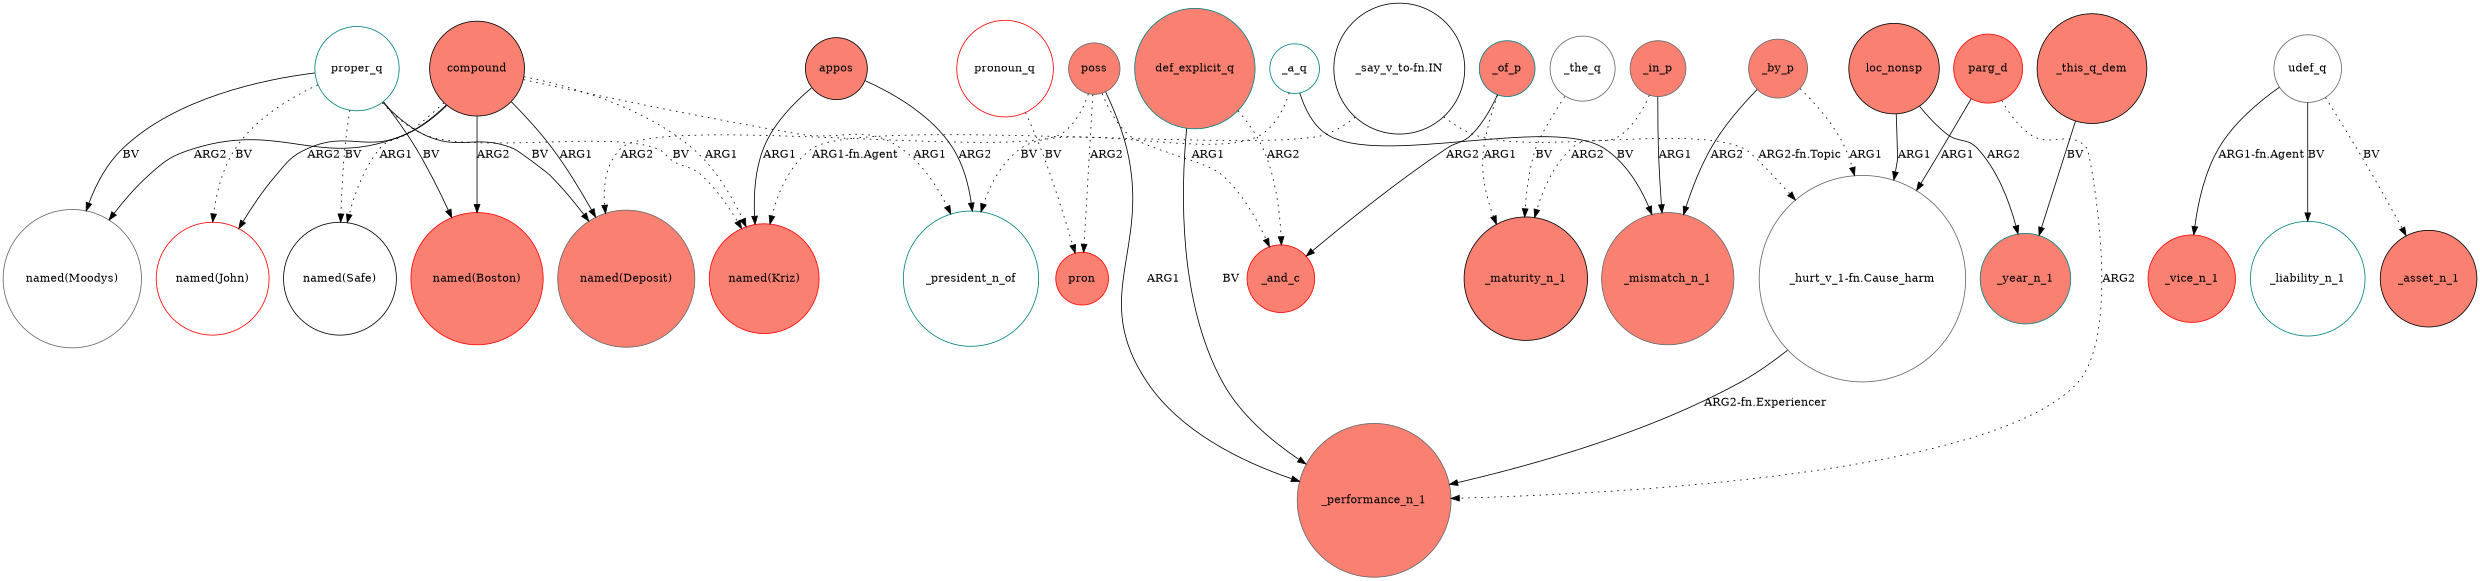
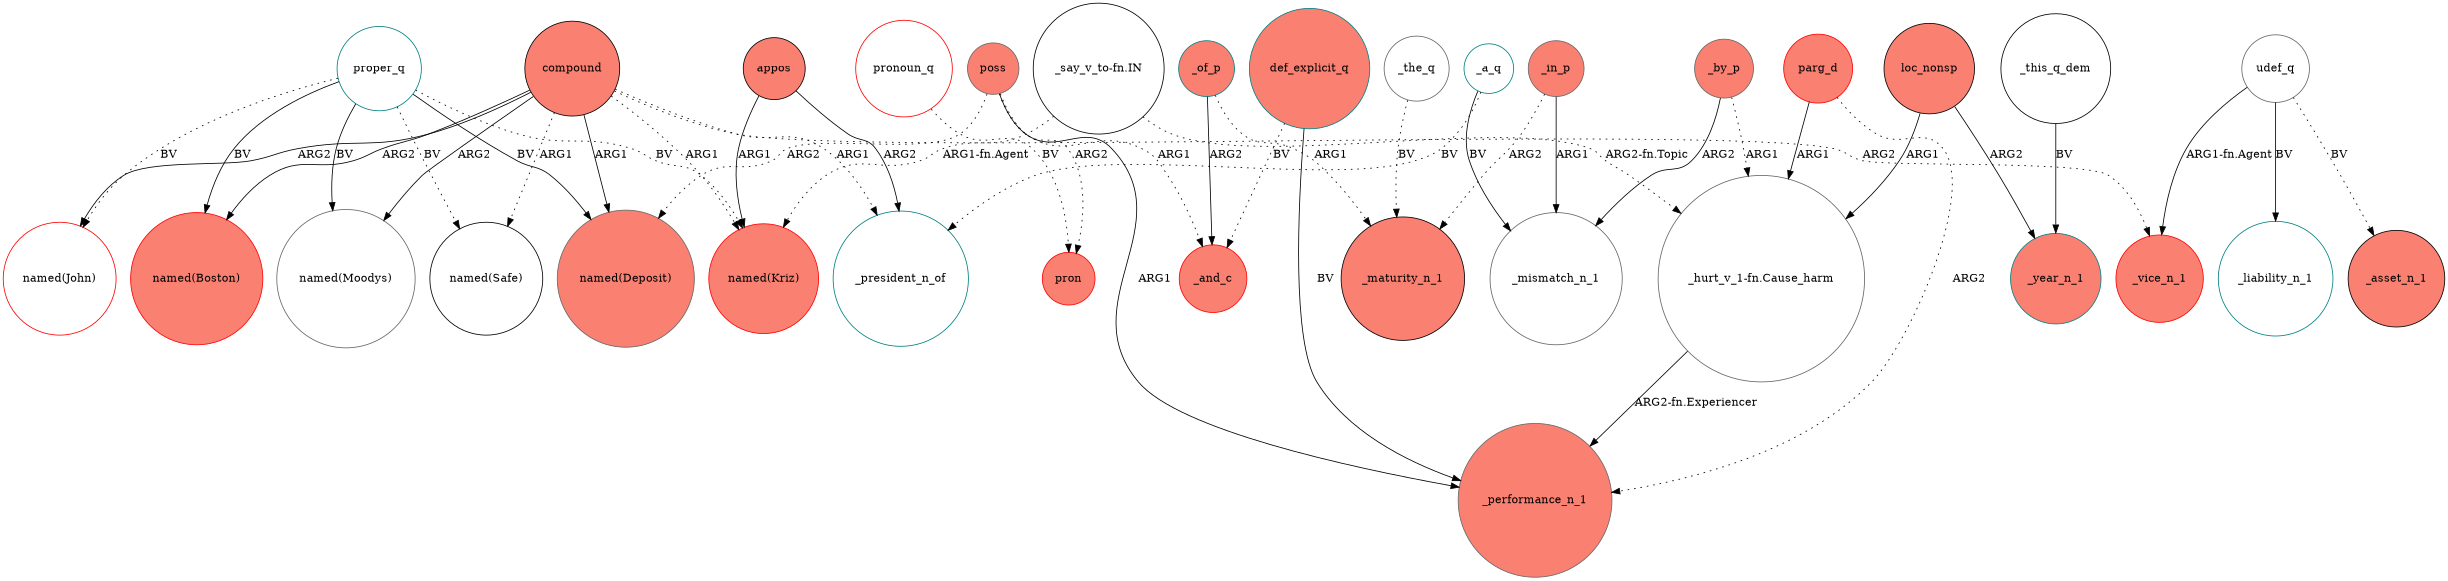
(2092, 69) -> (2056, 69)
none -> (1589, 139)
(1284, 155) -> (1282, 155)
(1668, 279) -> (1556, 279)
